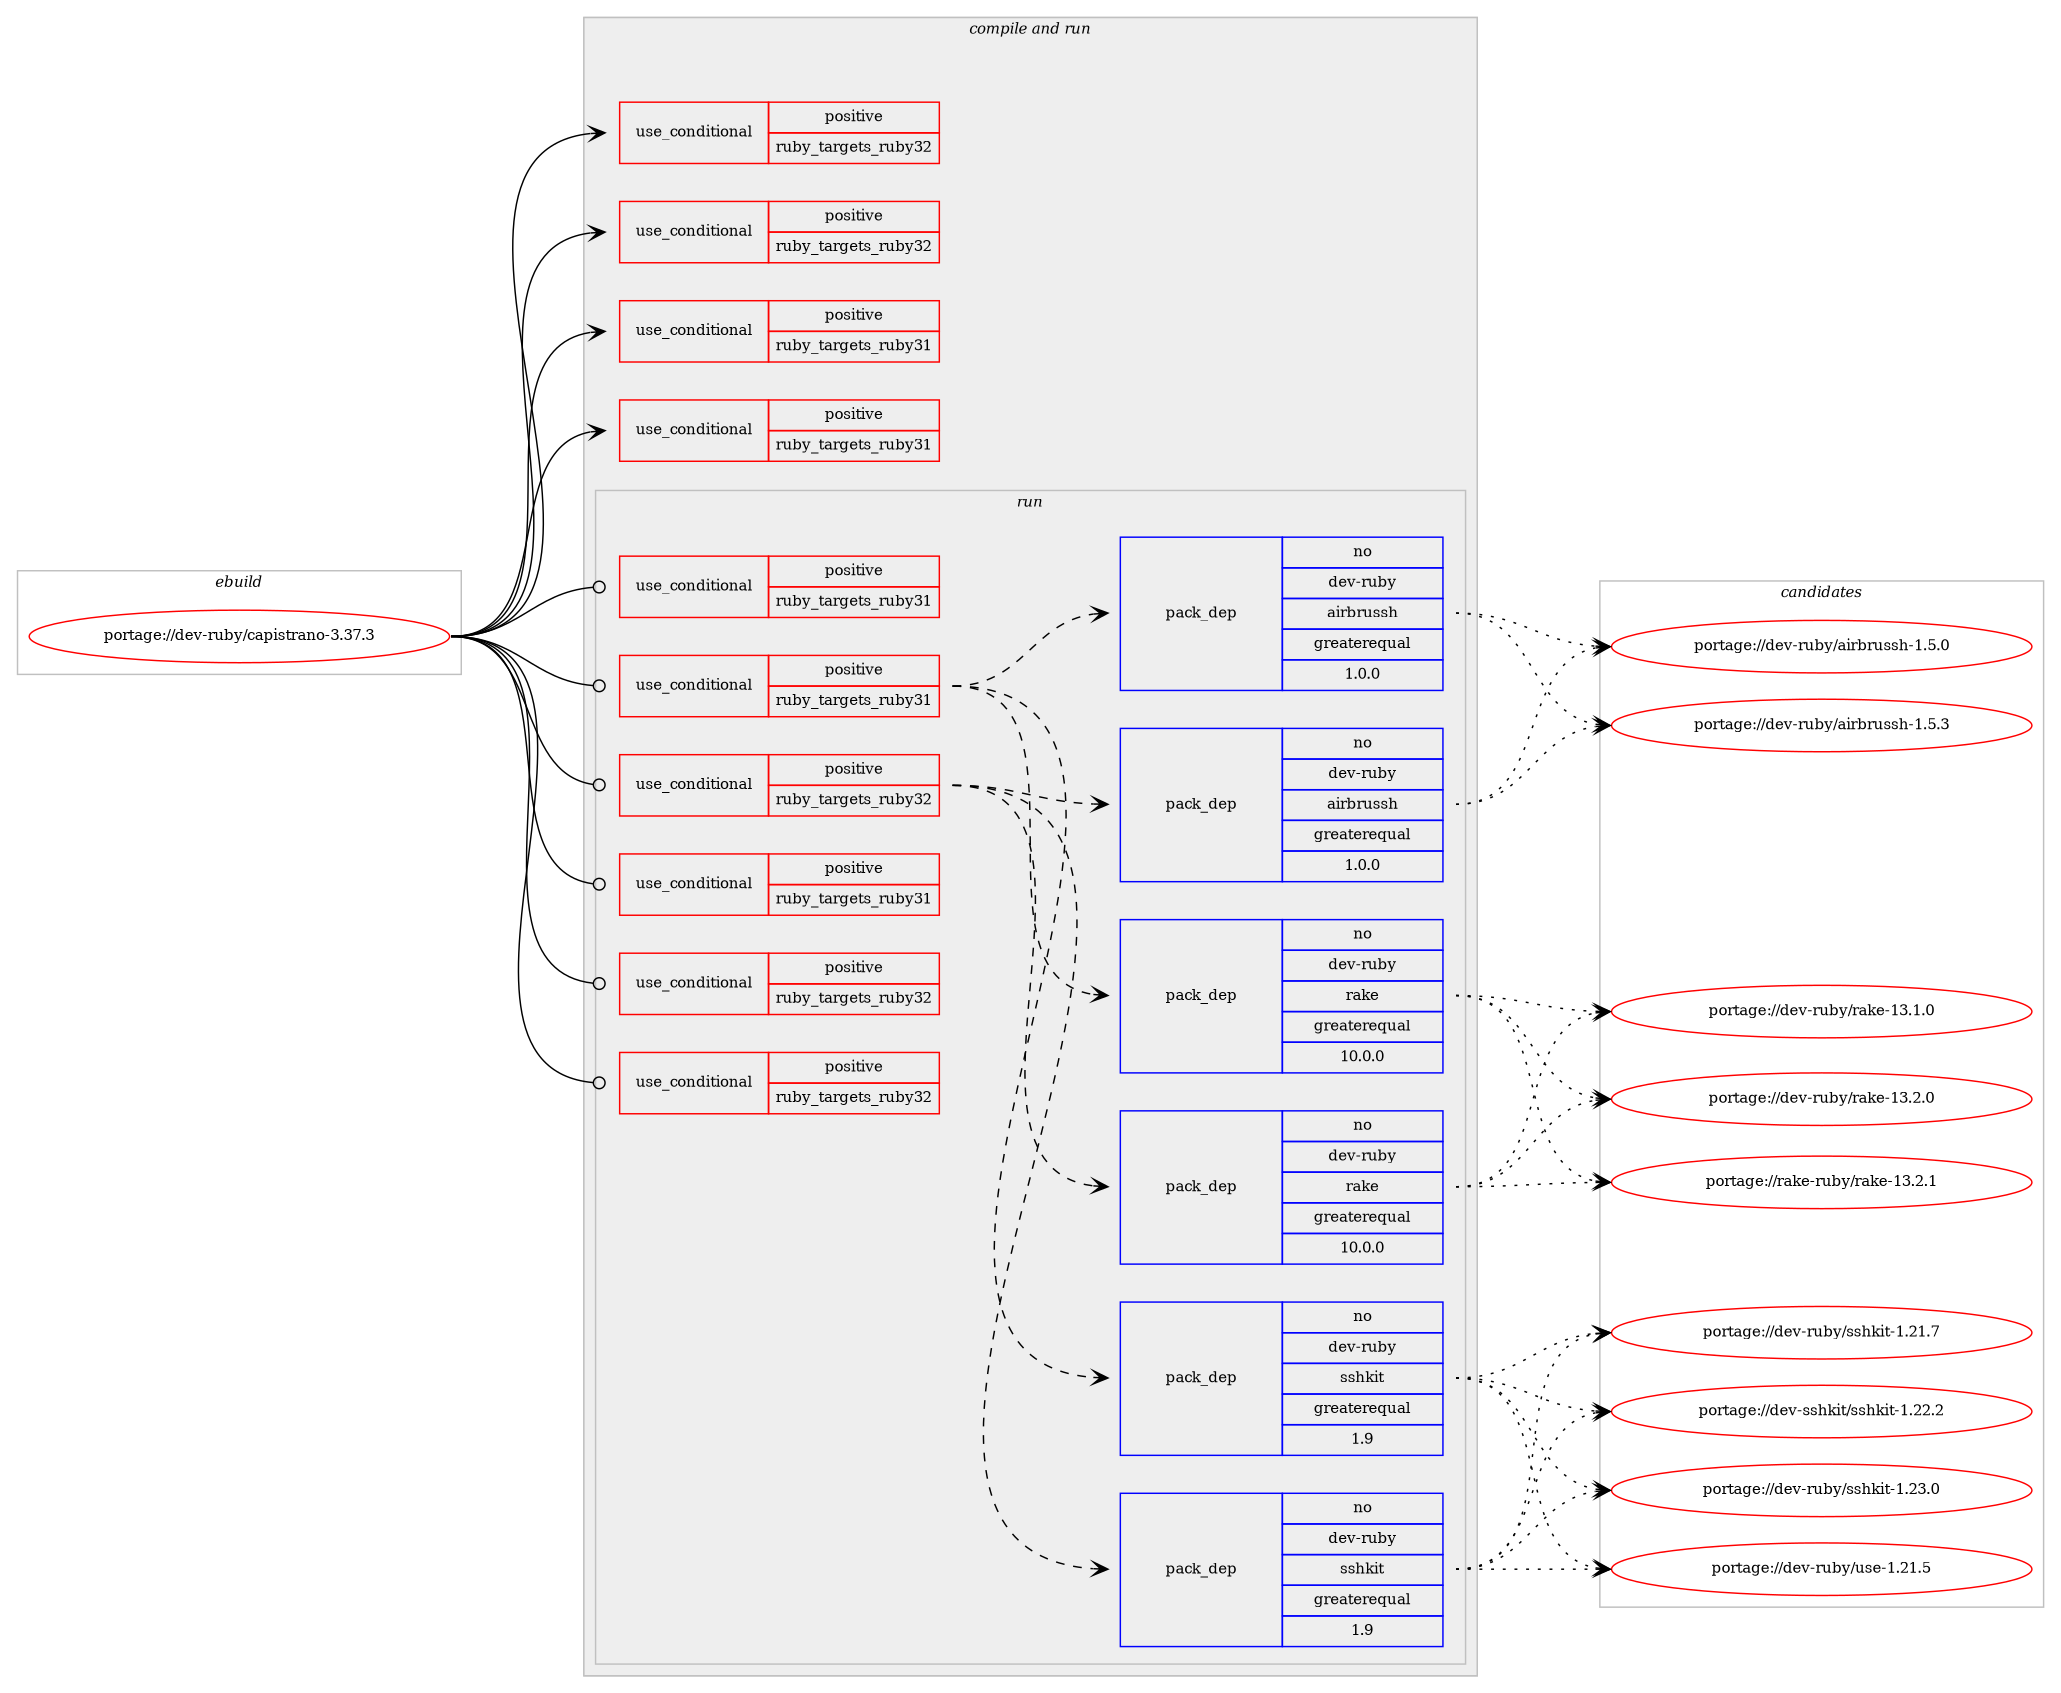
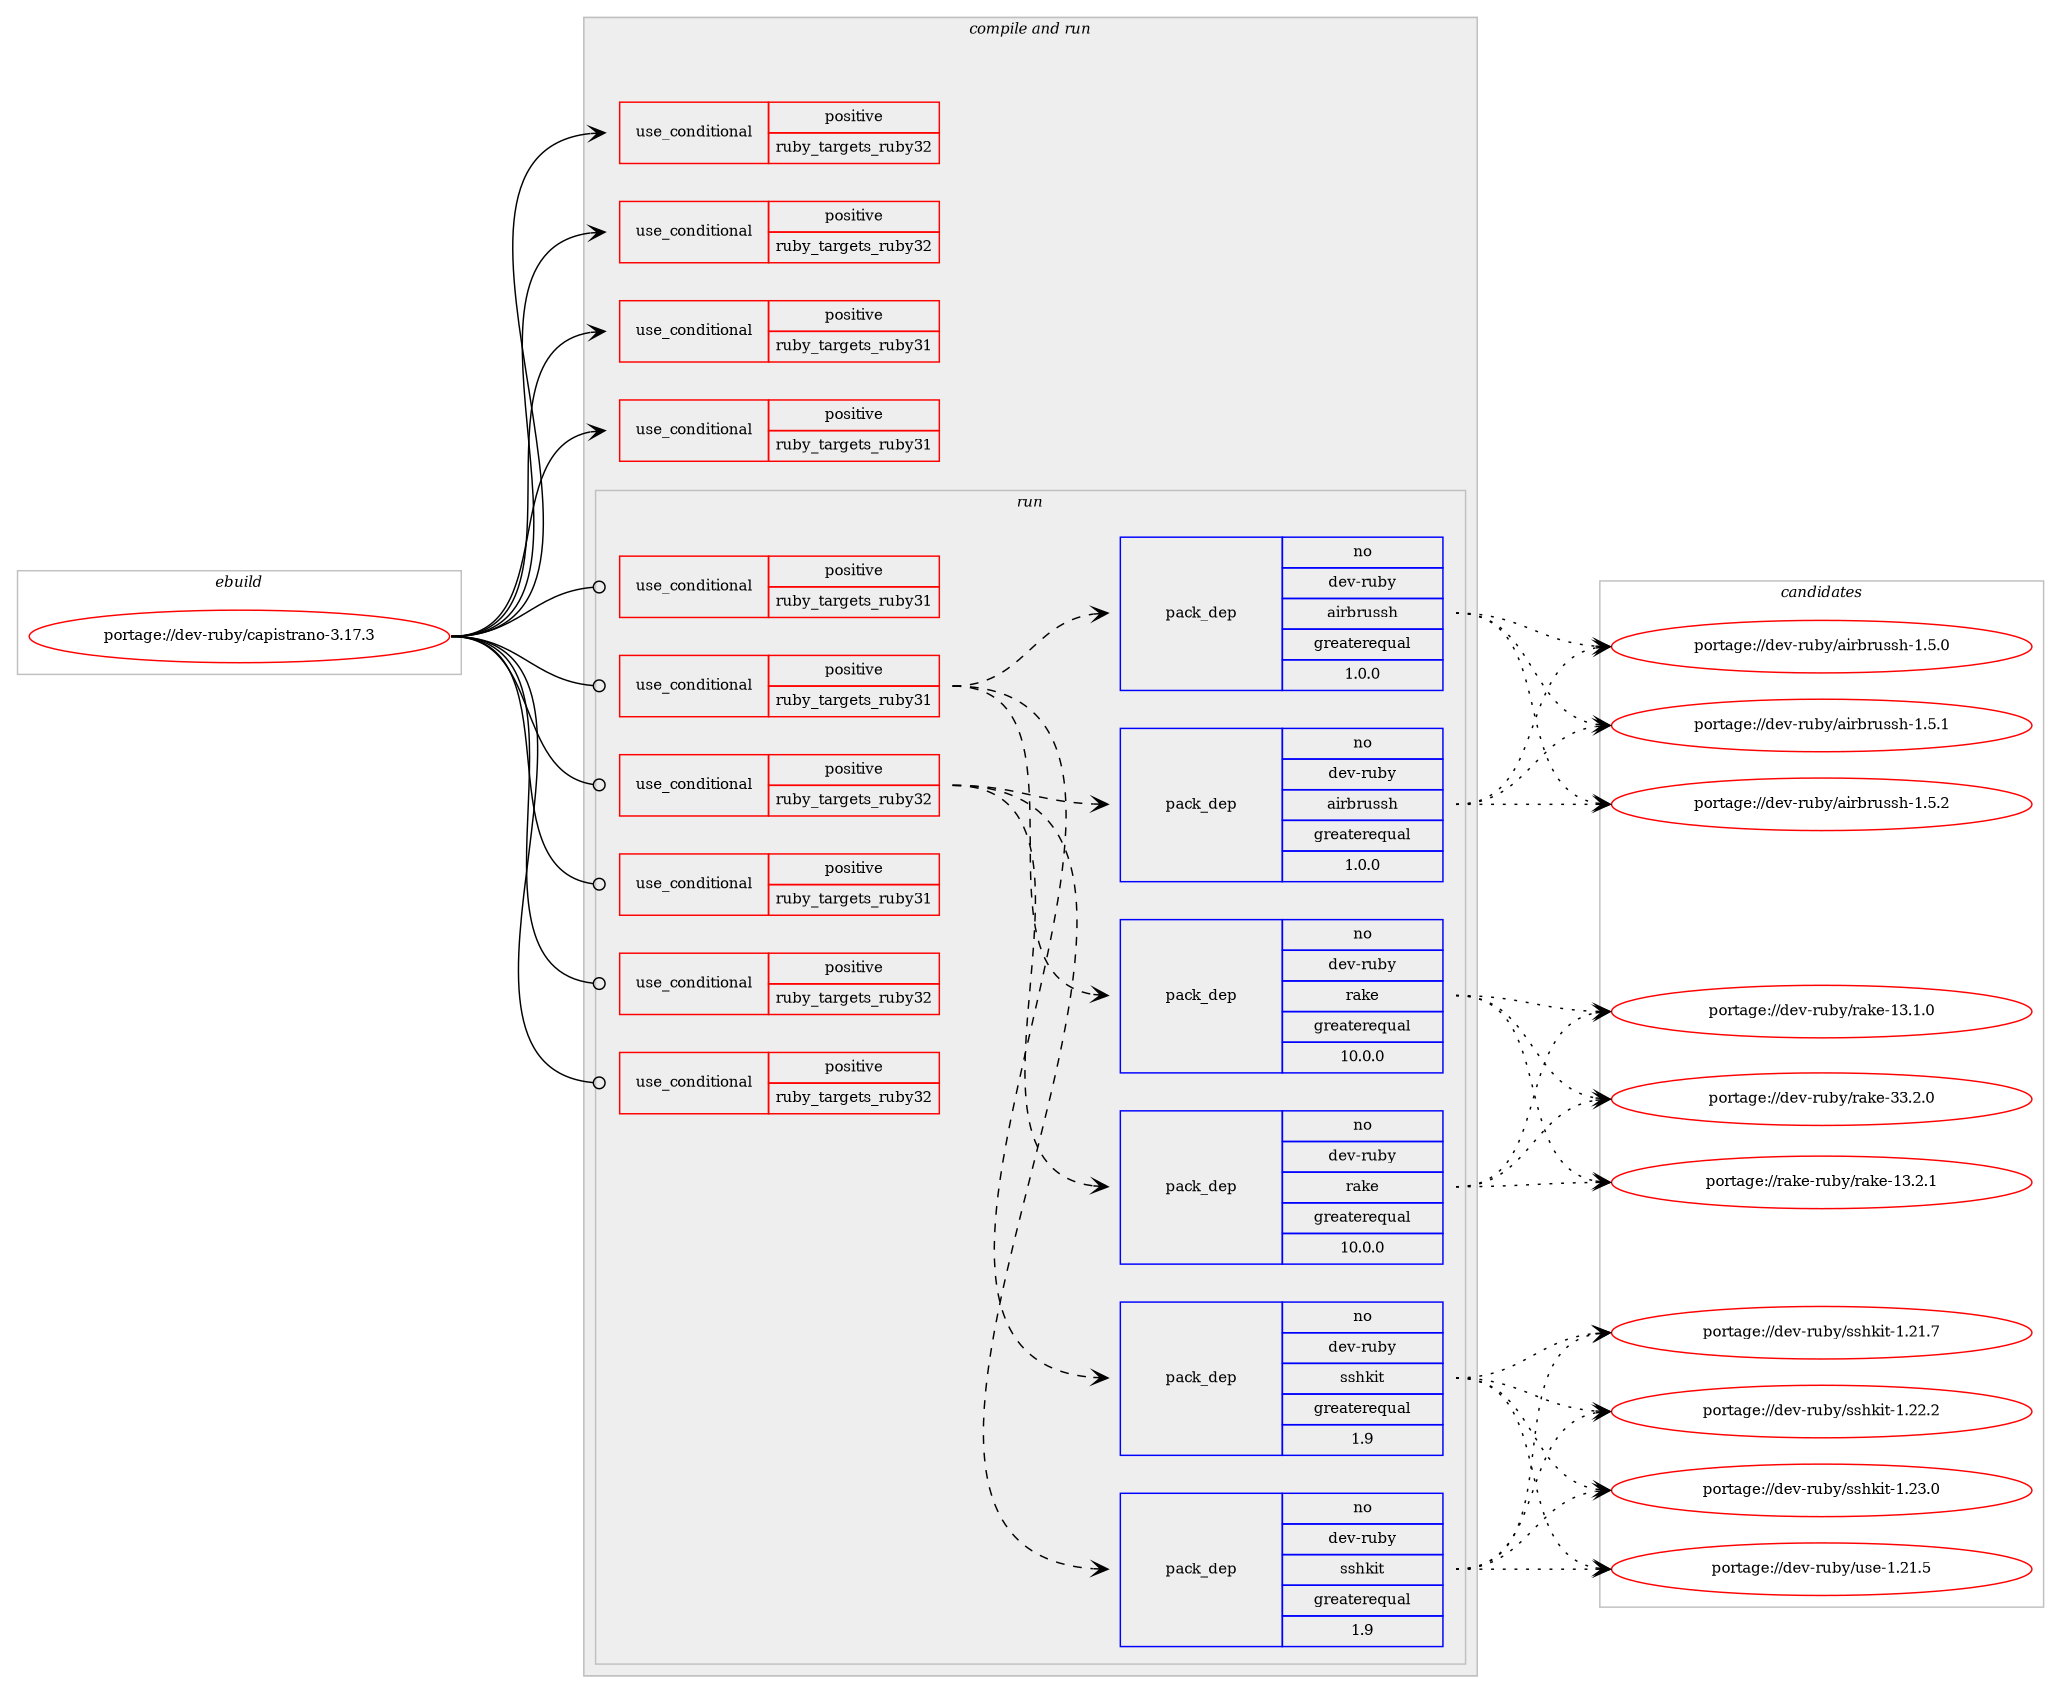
(239, 636) -> (239, 636)
(1822, 725) -> (1822, 725)
none -> (1822, 804)
(1822, 1099) -> (1822, 1099)
(1822, 1412) -> (1822, 1412)
